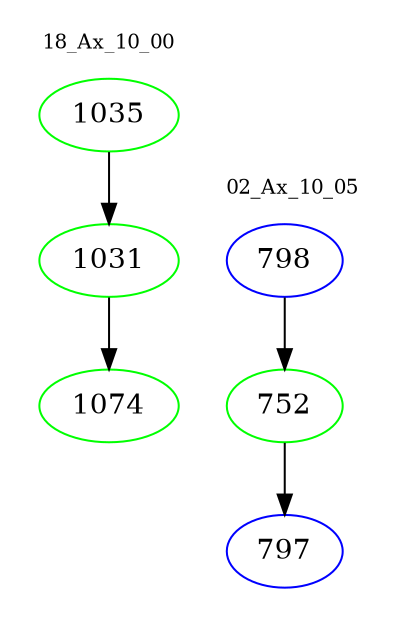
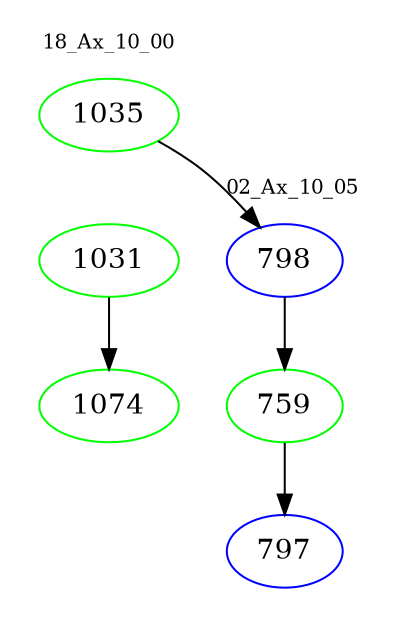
(109, 178) -> (223, 188)
(285, 406) -> (285, 406)
